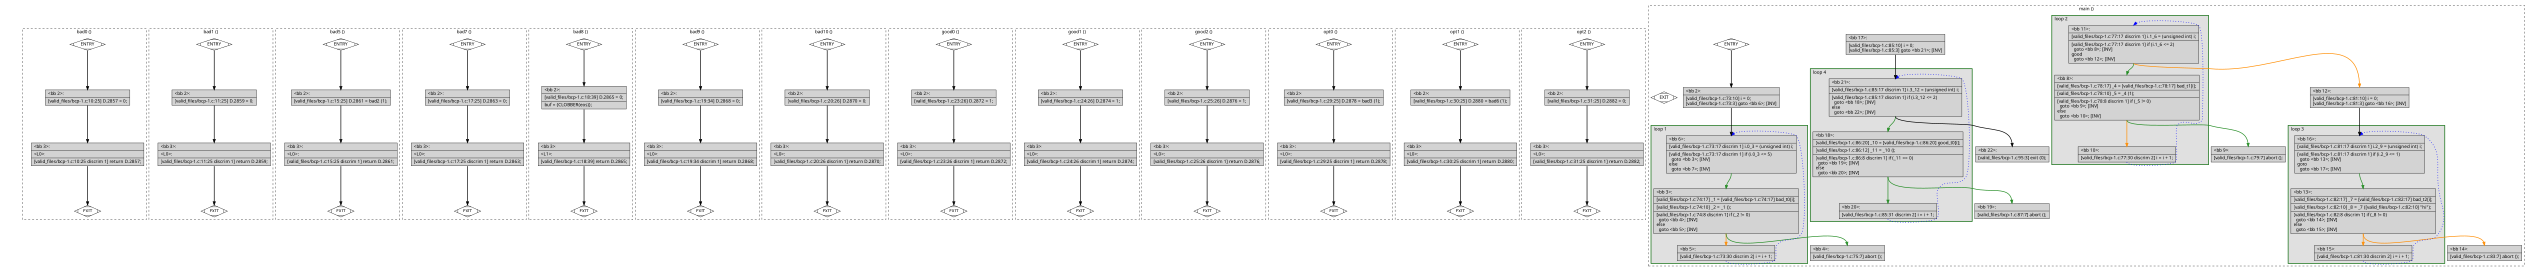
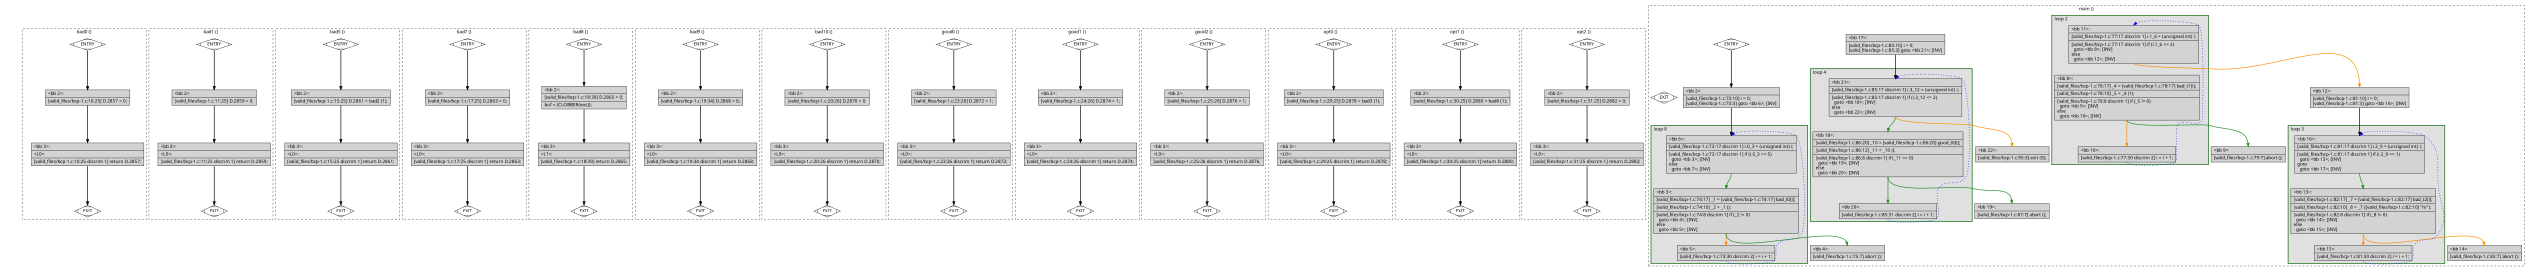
(2077, 54) -> (2076, 54)
(2132, 68) -> none
(1957, 124) -> (1957, 124)
(1660, 129) -> (1660, 129)
